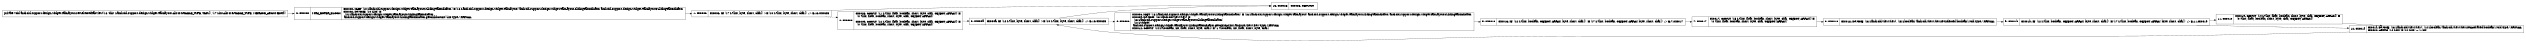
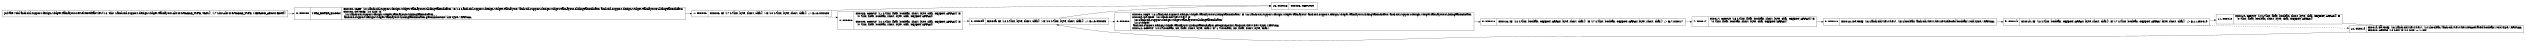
(2272, 27) -> (2272, 27)
